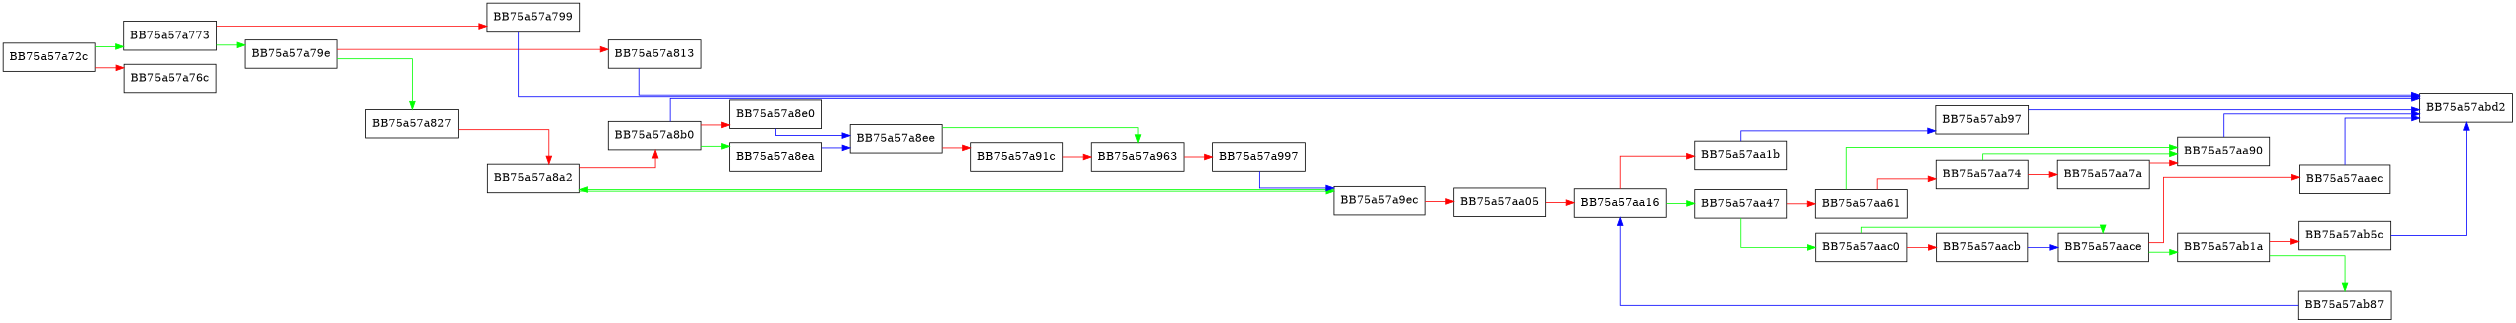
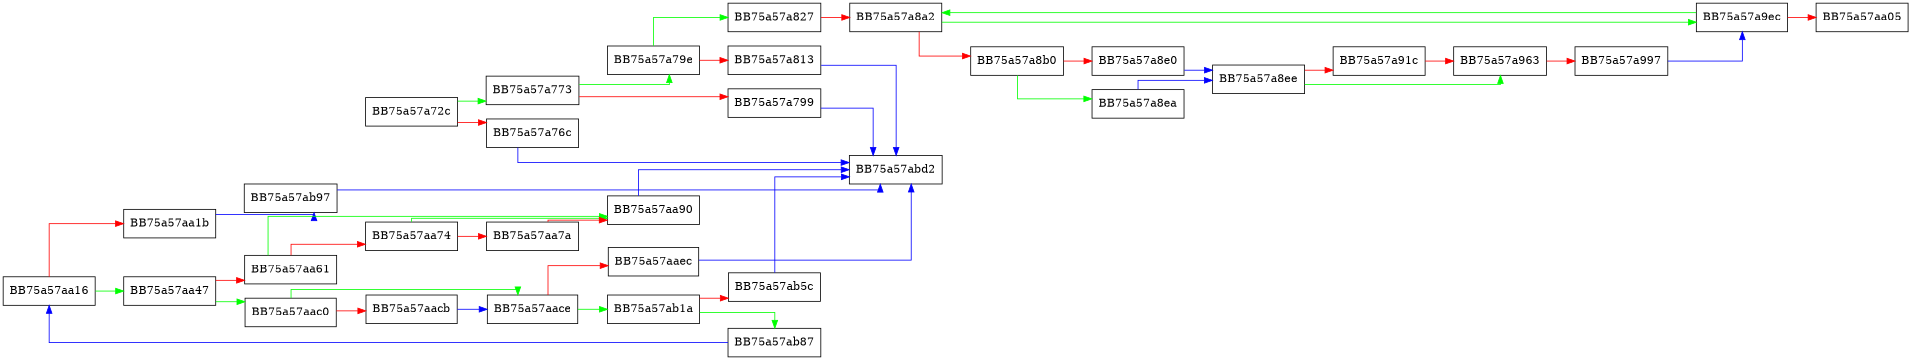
(1529, 98) -> (672, 163)
(1556, 203) -> none
